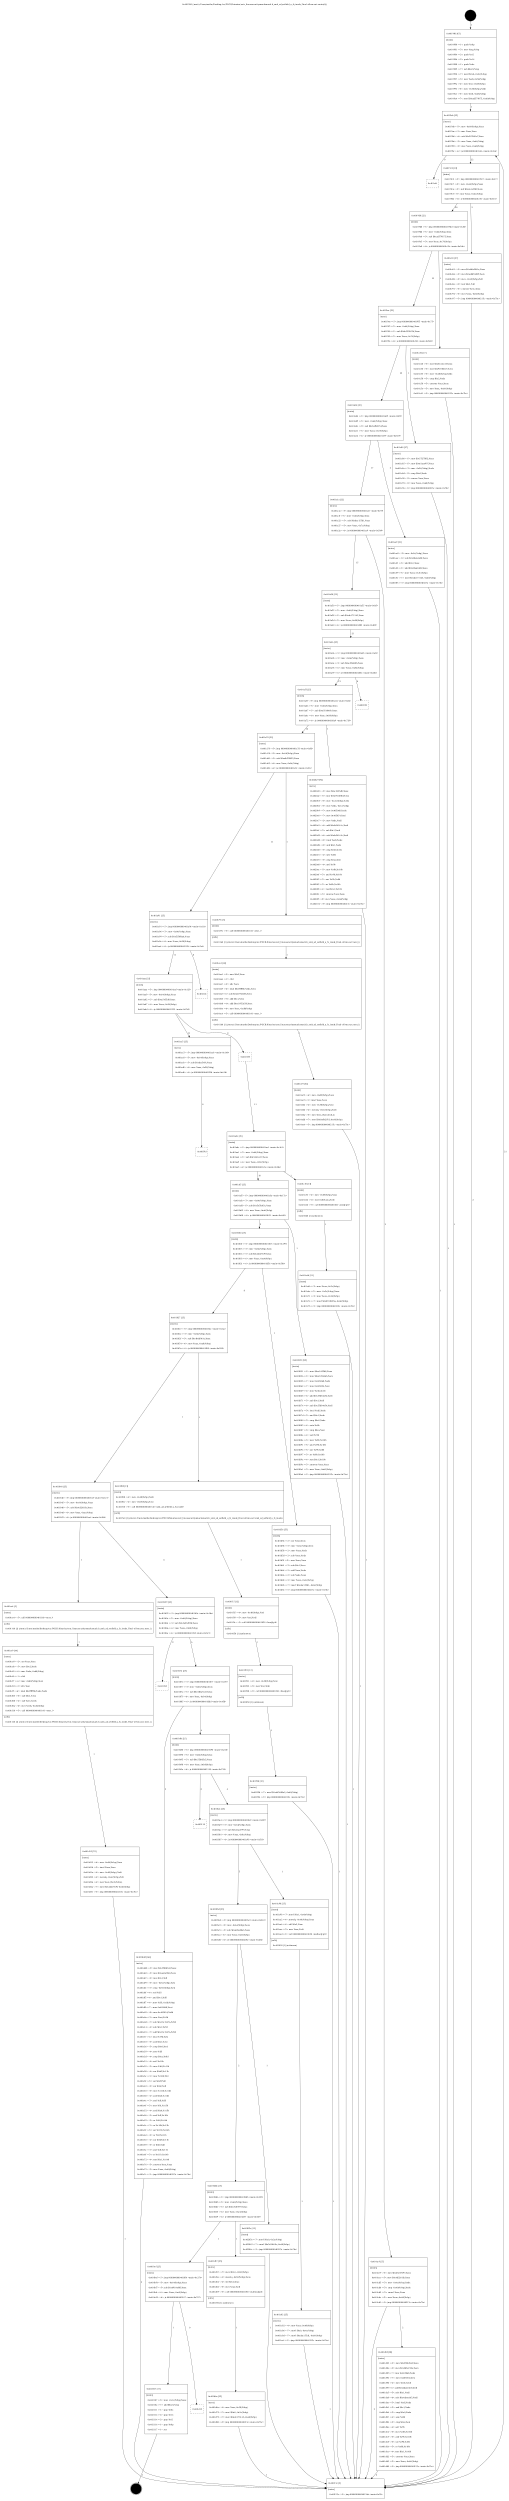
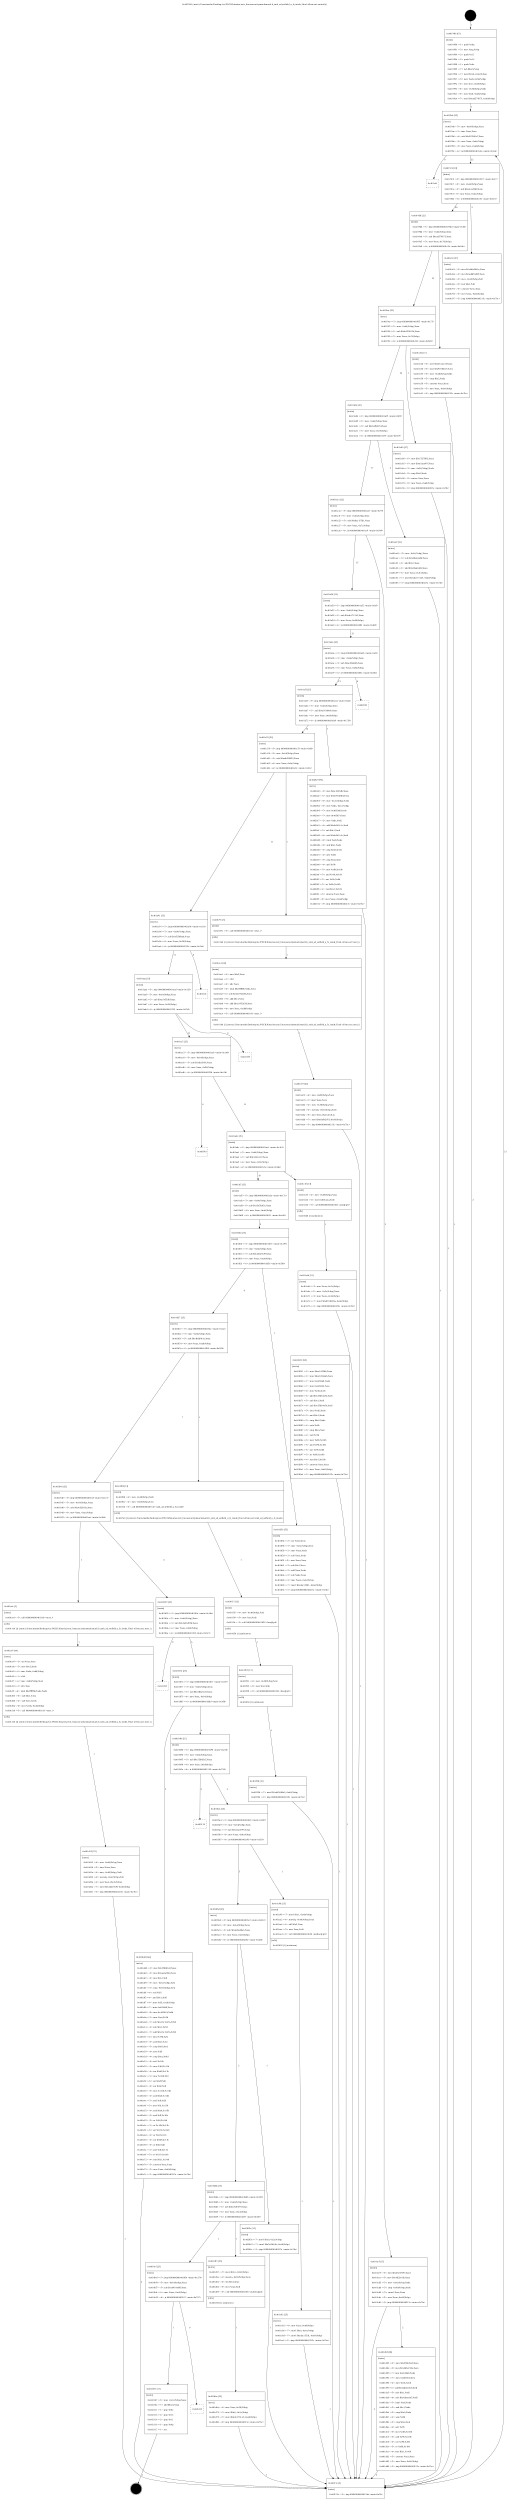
(250, 1096) -> (229, 1104)
(296, 1286) -> none
